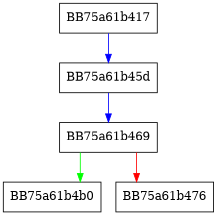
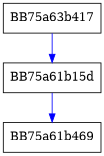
(108, 18) -> (52, 18)
(108, 78) -> (52, 78)
(52, 197) -> none
(165, 197) -> none
